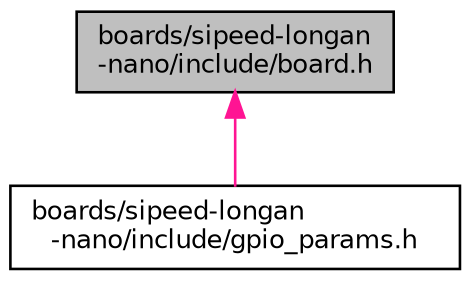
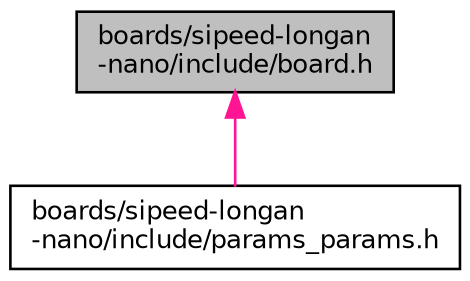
(235, 227) -> (235, 227)
